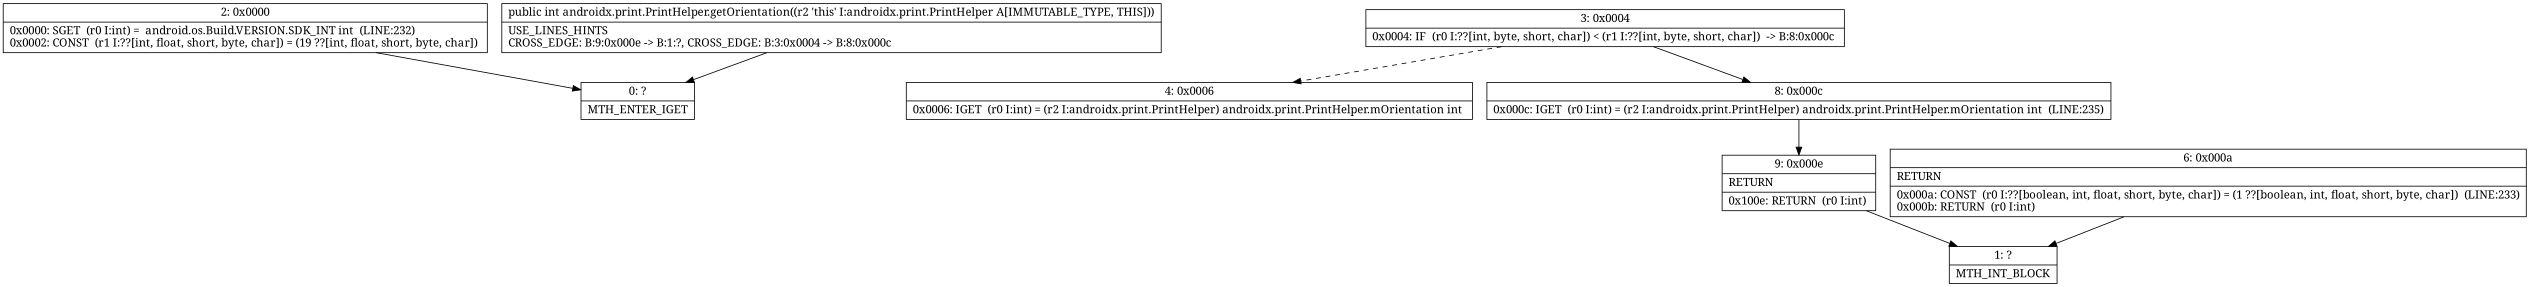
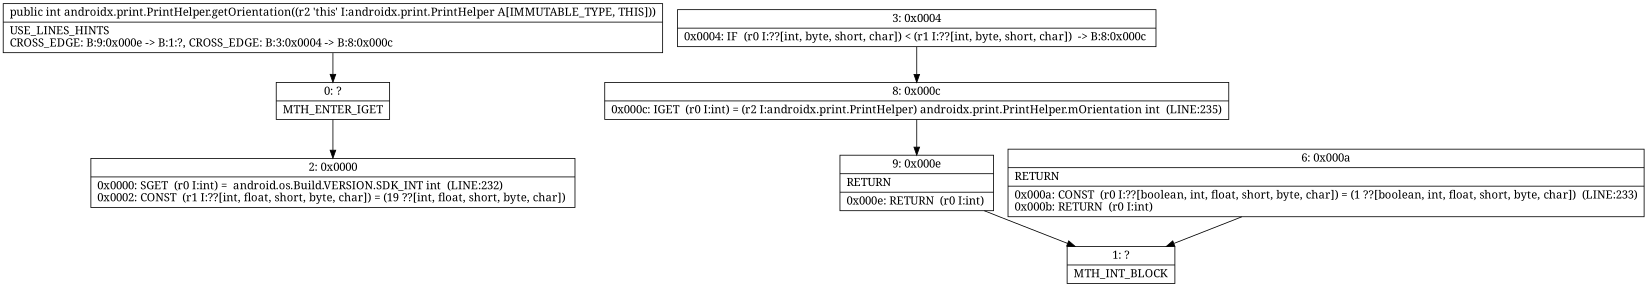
(474, 71) -> (333, 135)
(1189, 101) -> none
(1799, 201) -> (917, 201)
